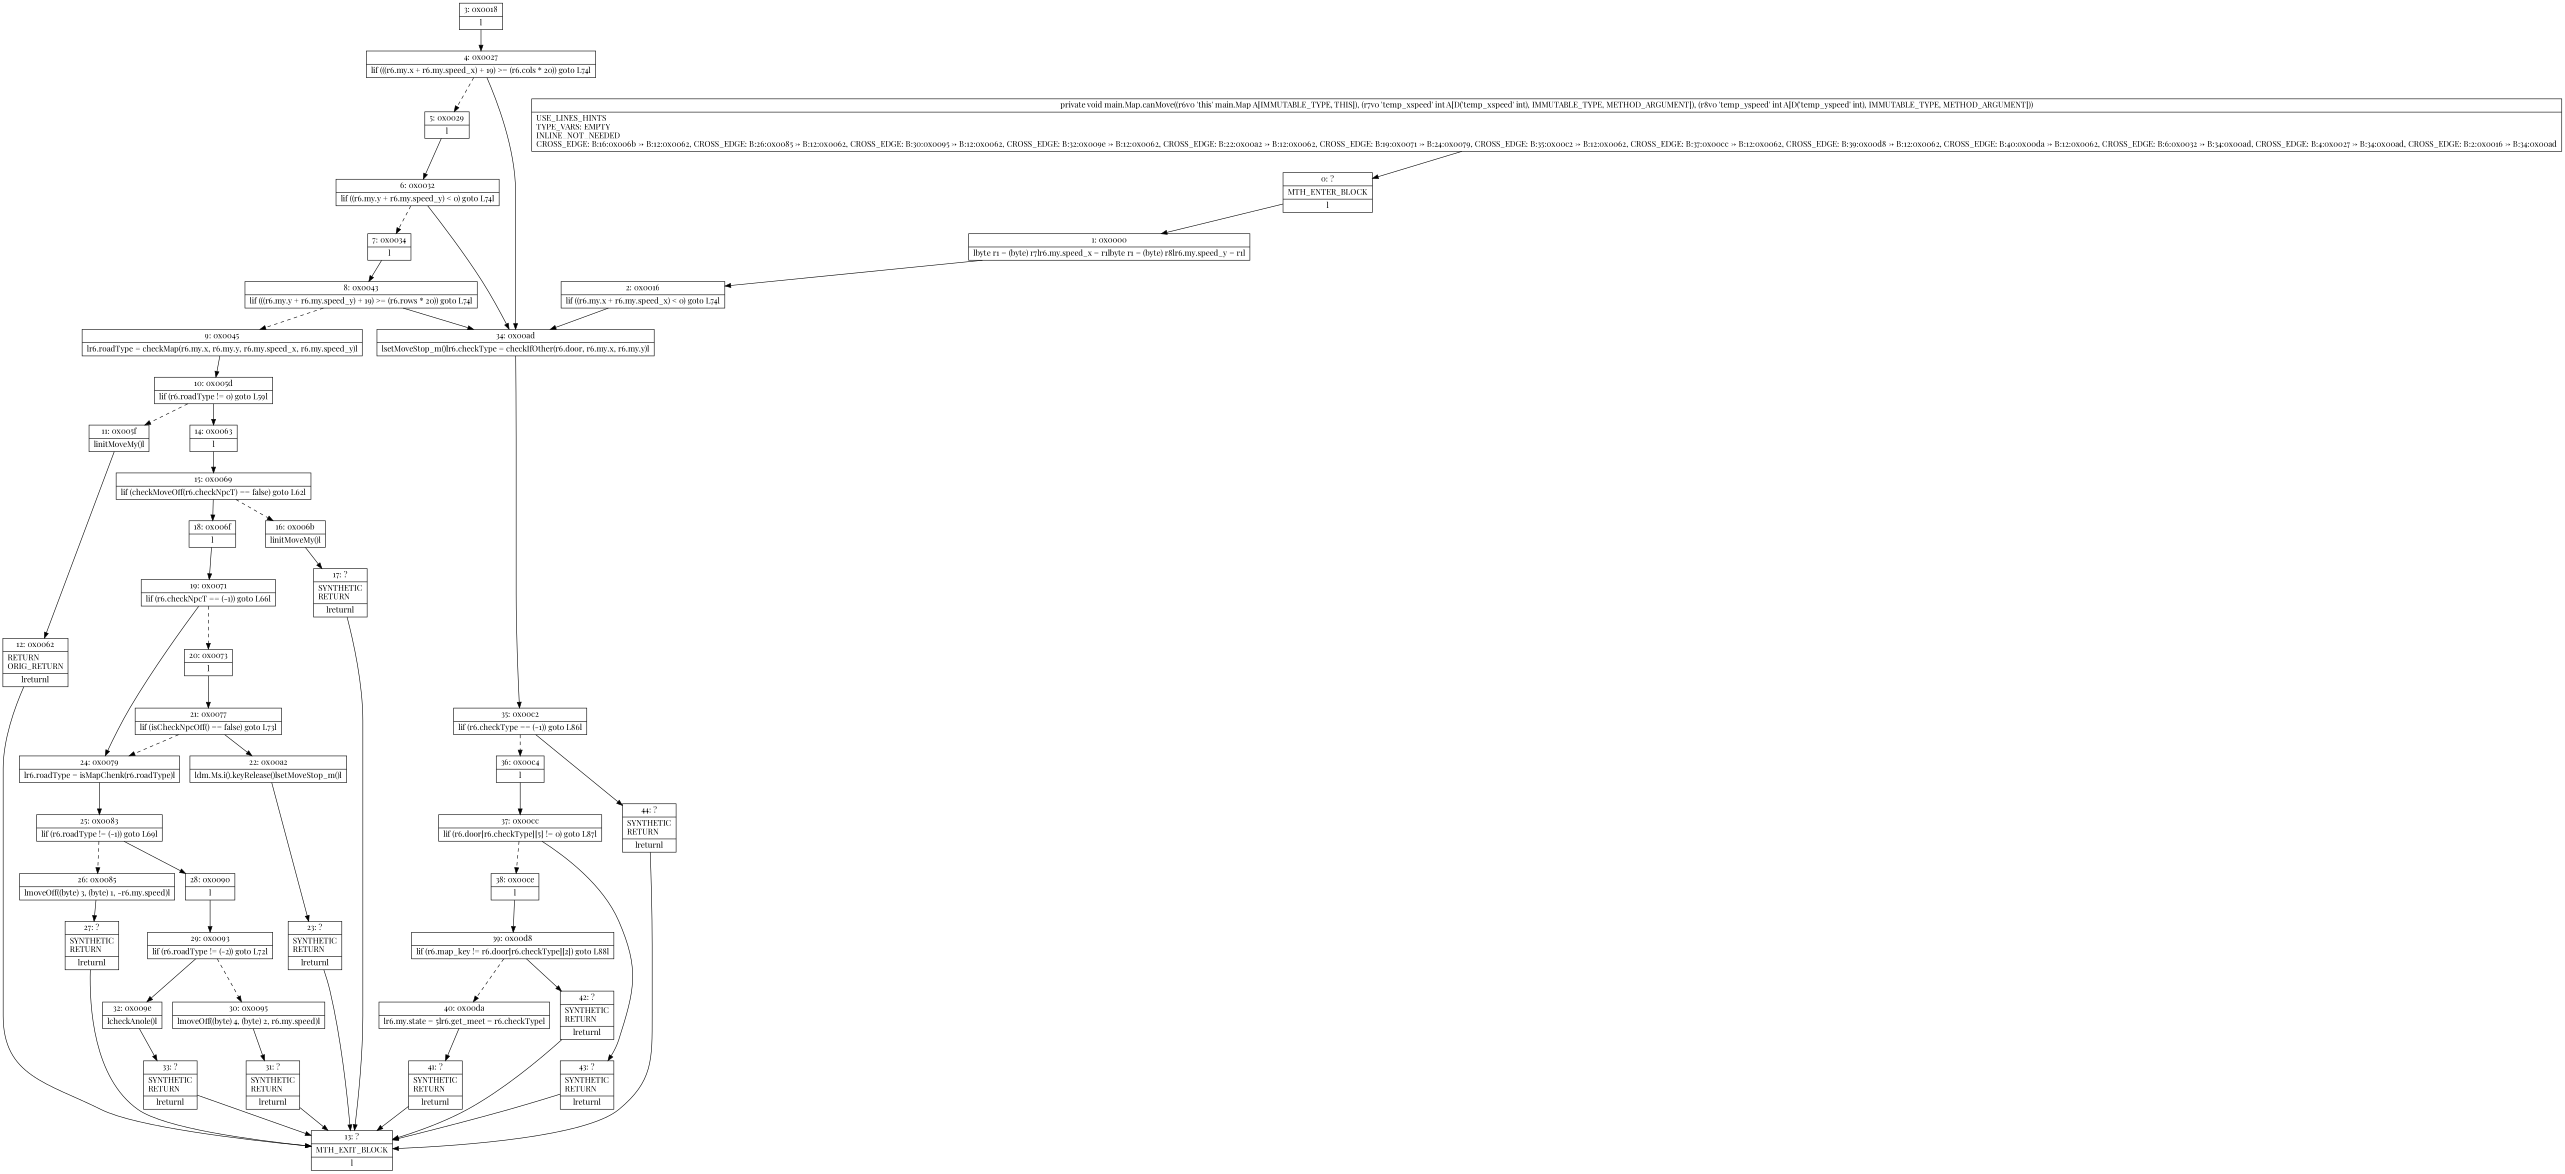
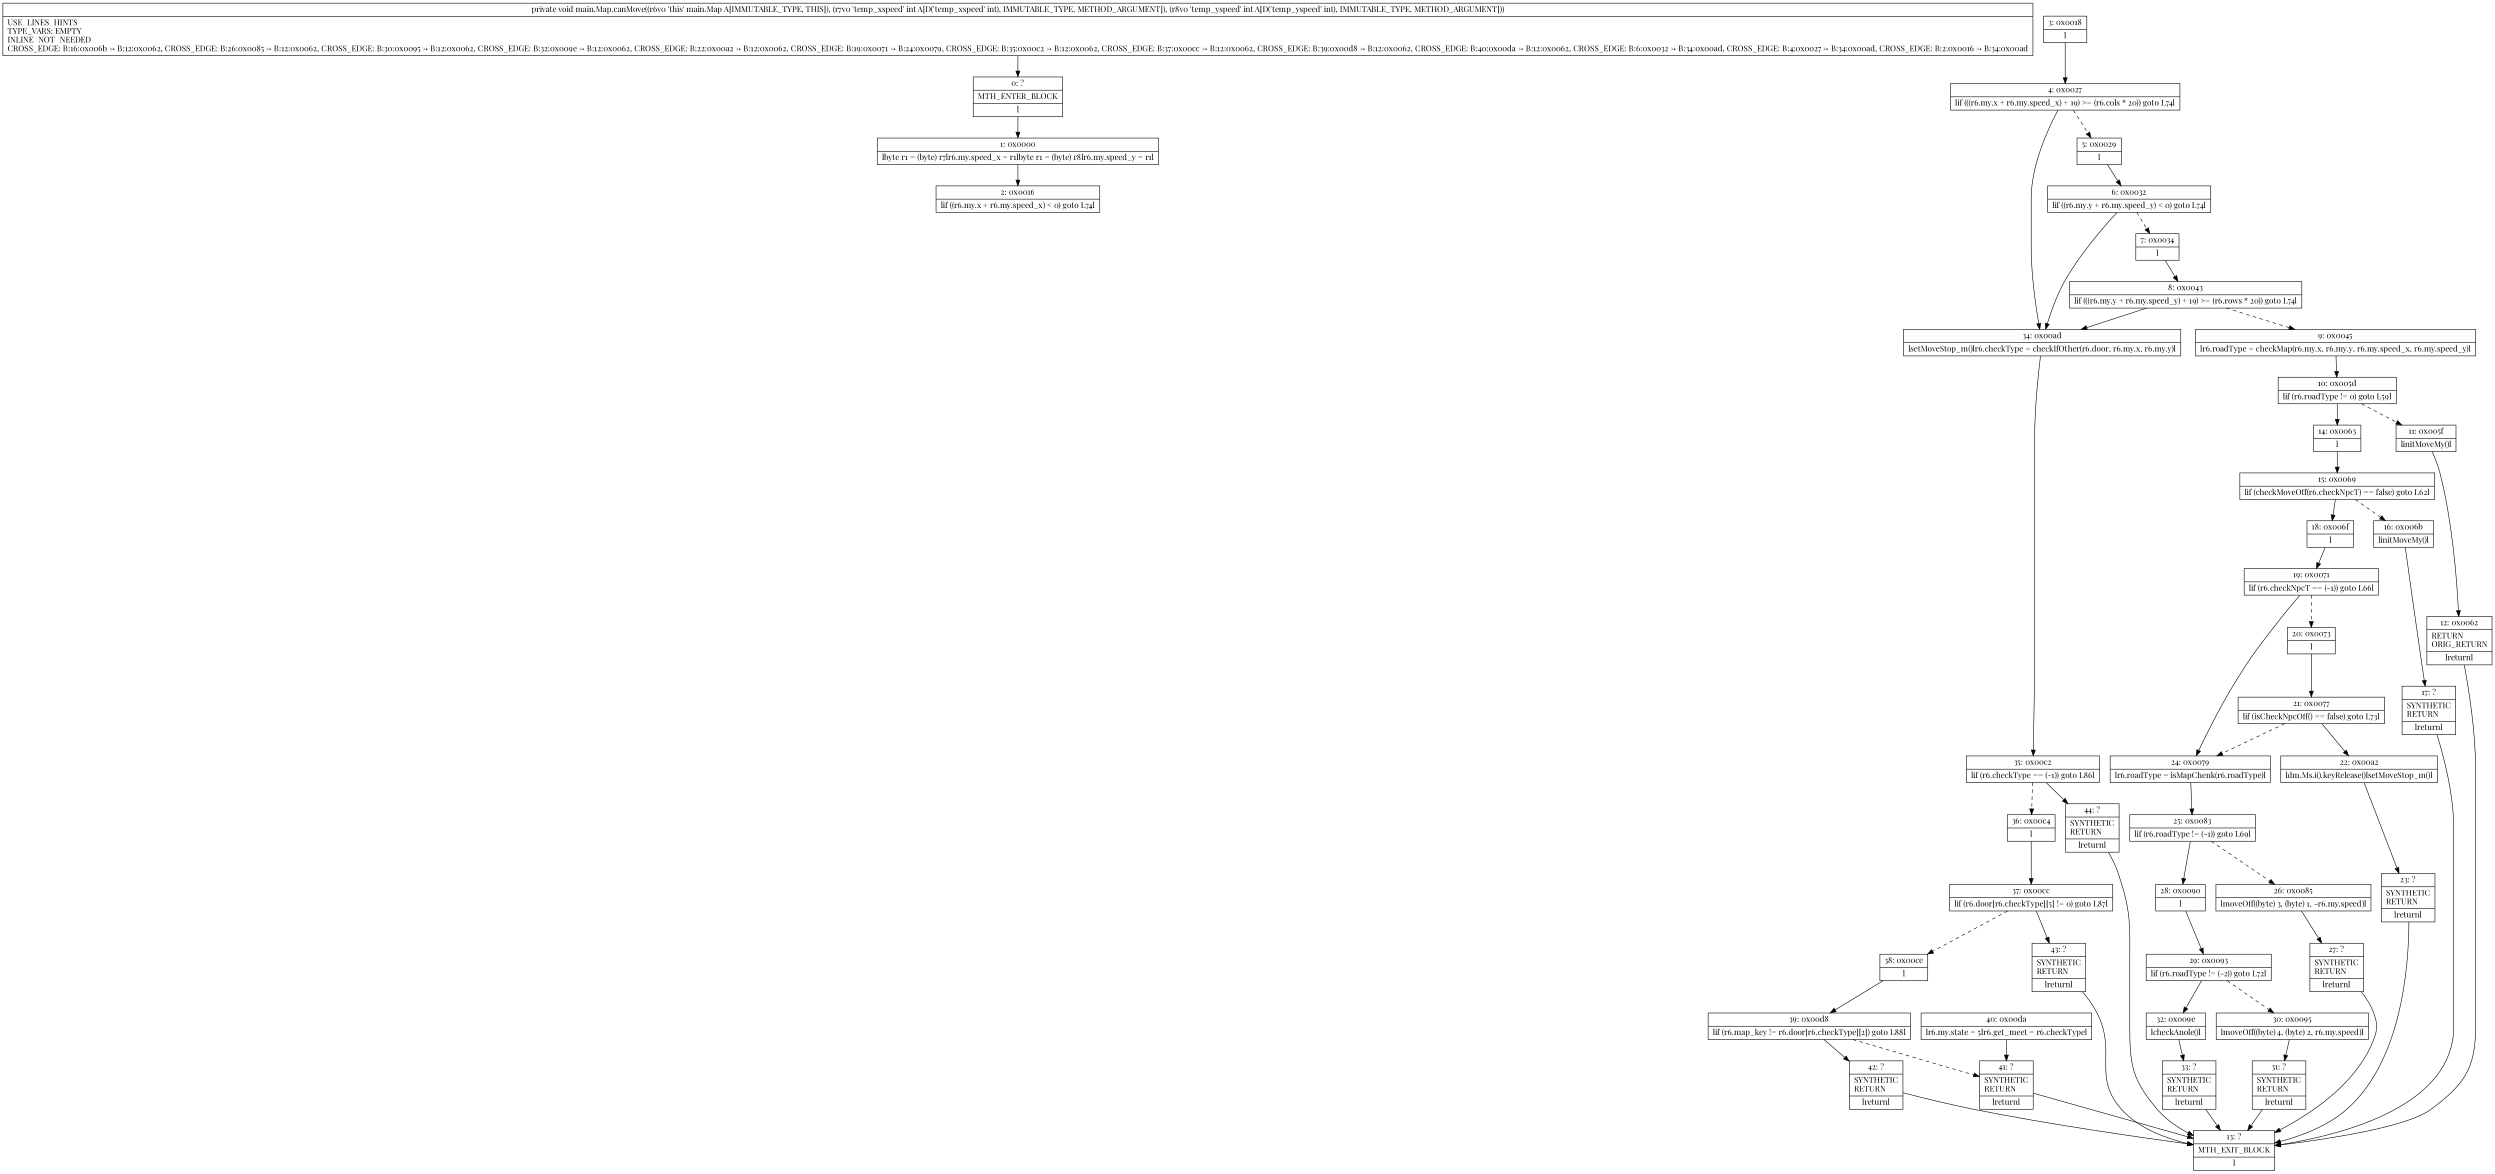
(582, 318) -> none
(490, 978) -> (1913, 1057)
